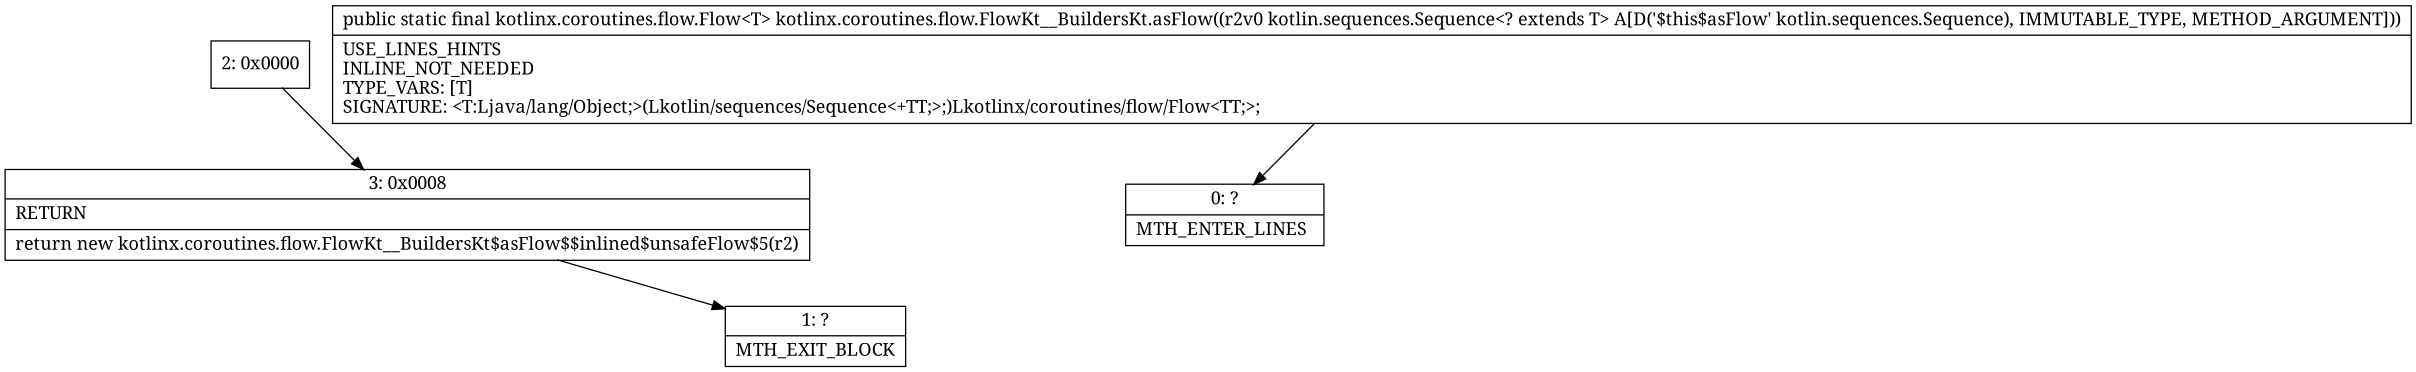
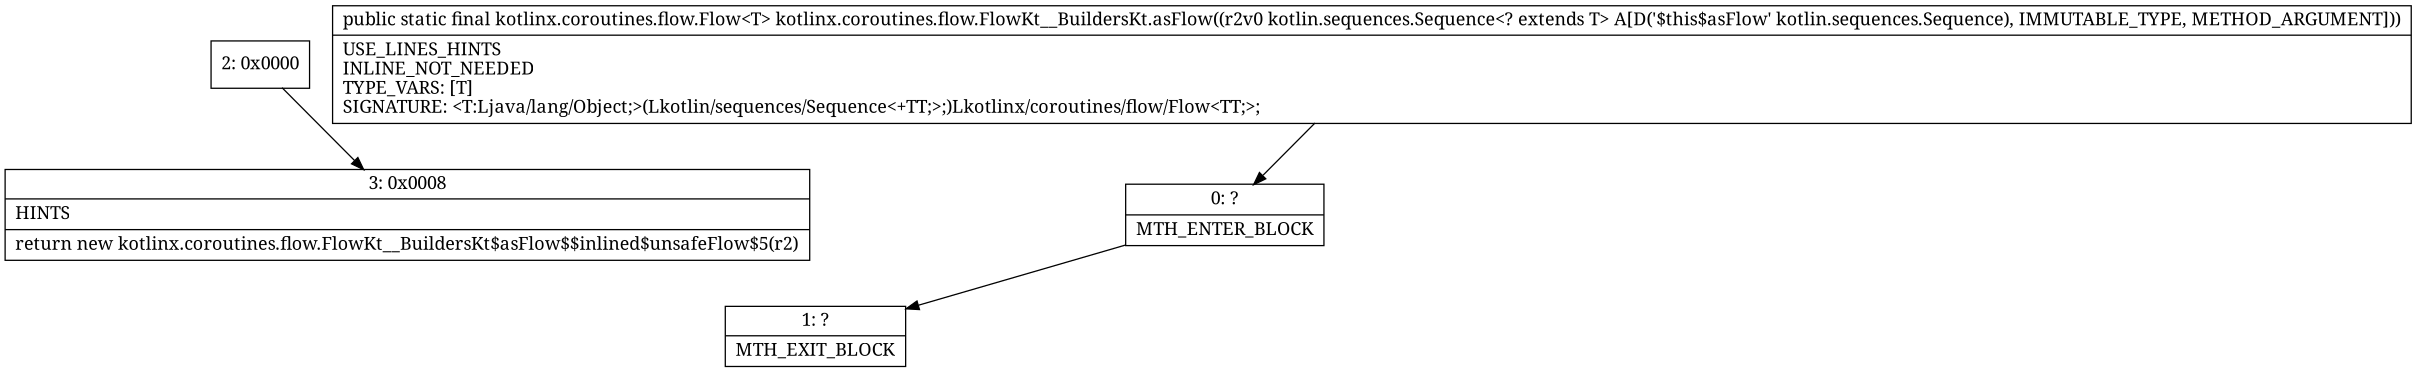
(51, 214) -> (43, 214)
(1222, 230) -> (1225, 230)
(635, 283) -> (1022, 275)
